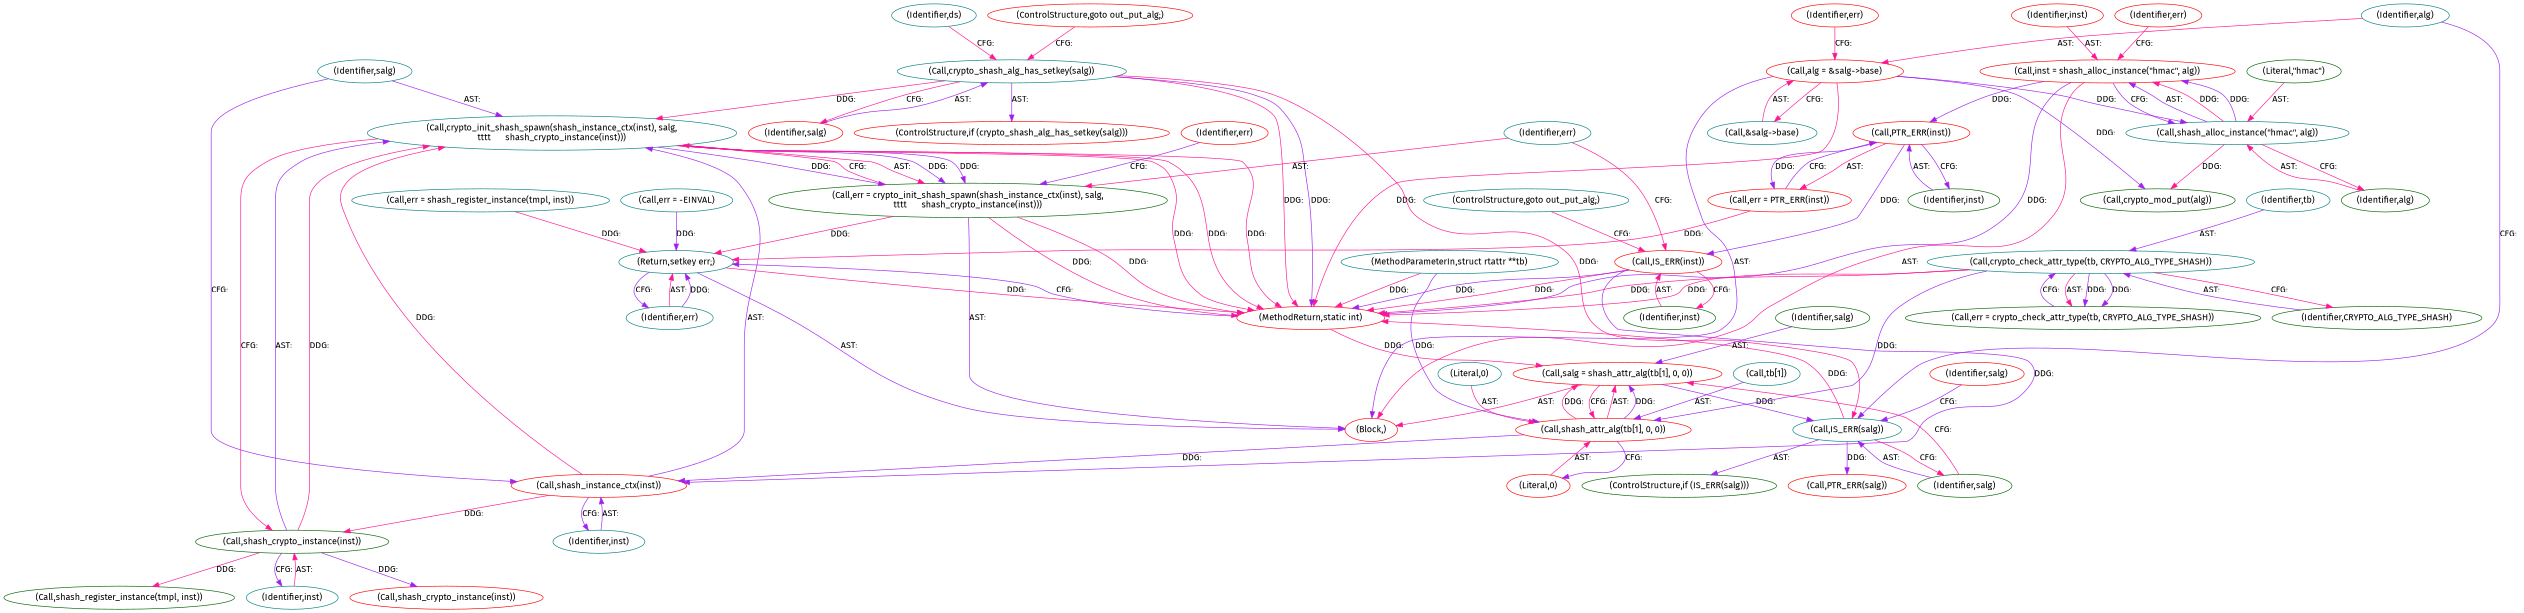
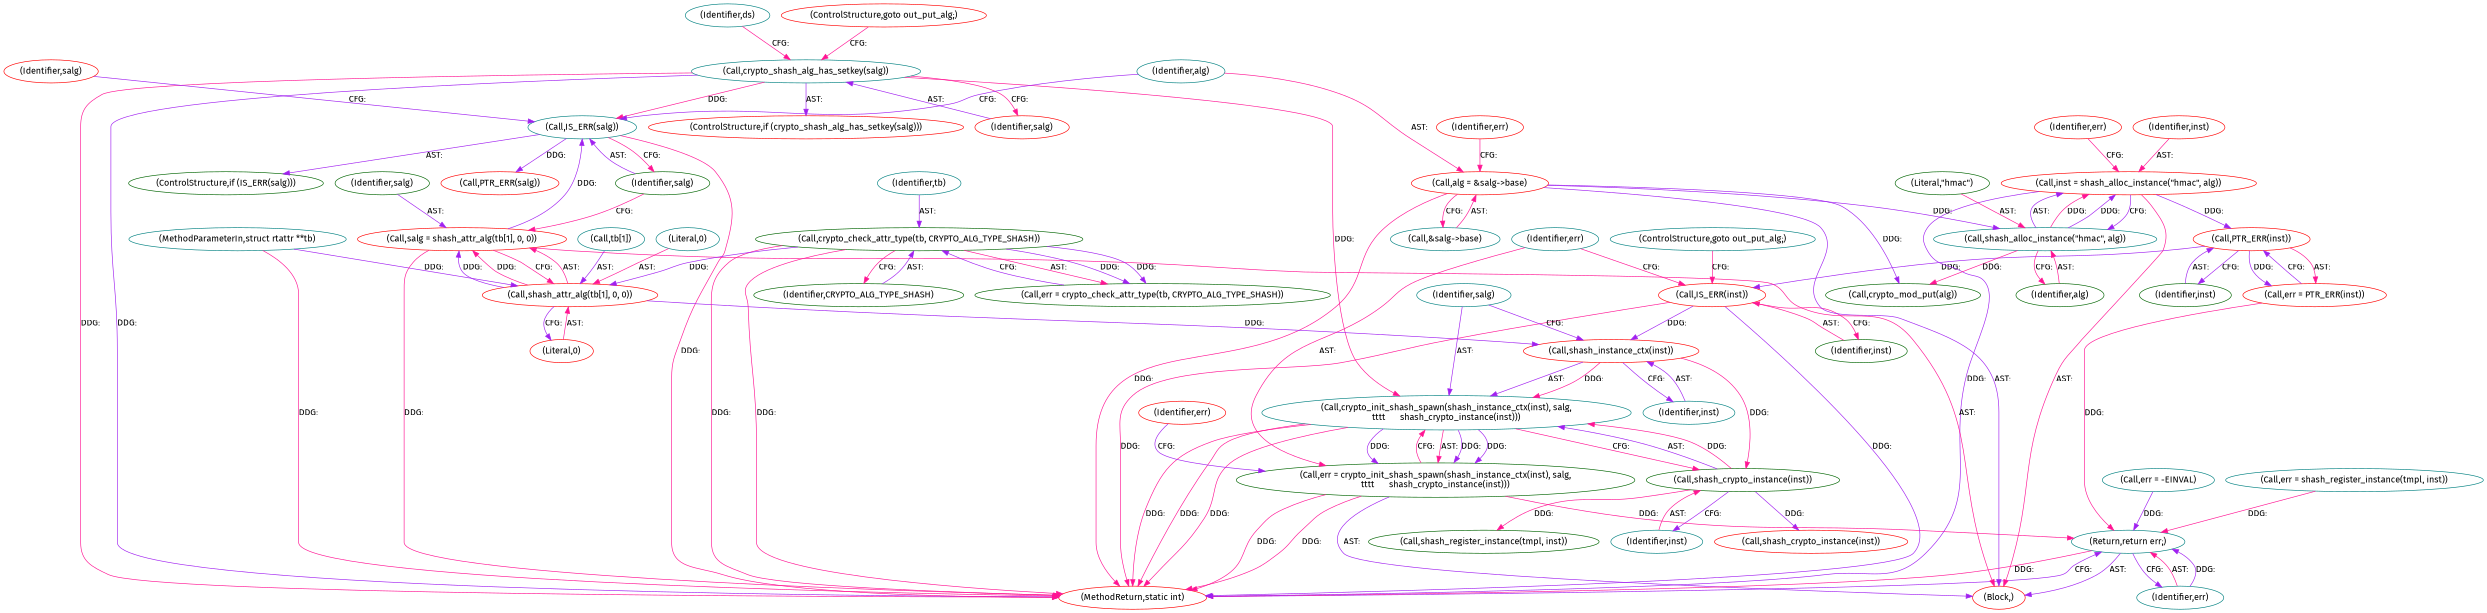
(676, 262) -> (2128, 542)
(2091, 262) -> (919, 239)
(1426, 358) -> (576, 573)
